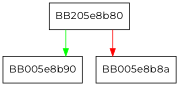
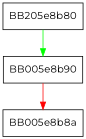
(113, 39) -> (43, 93)
